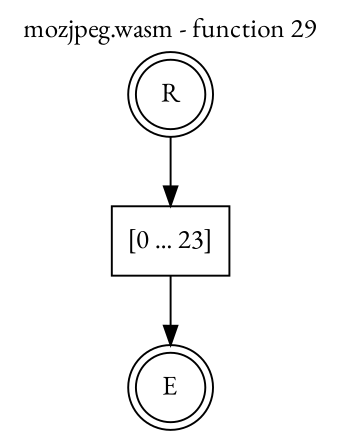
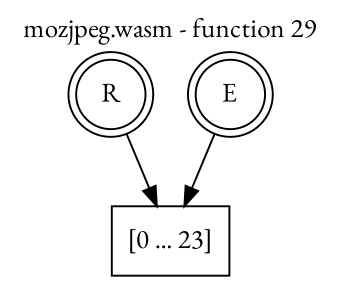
(171, 301) -> (203, 161)
